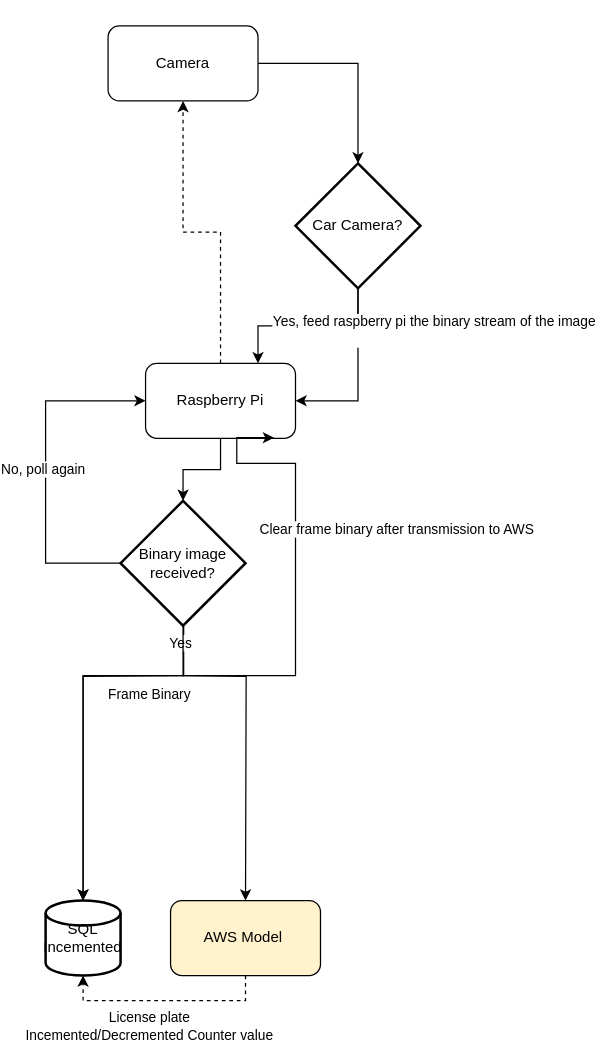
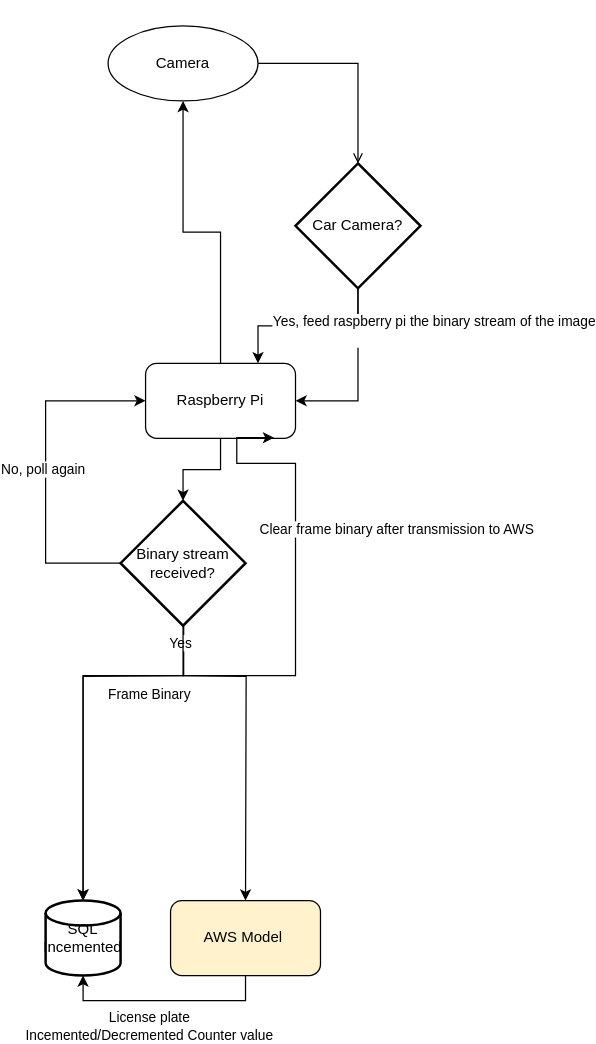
(183, 63) -> (183, 63)
(358, 153) -> (358, 155)
(204, 232) -> (204, 232)
(183, 563) -> (183, 563)
(168, 1001) -> (168, 1001)
